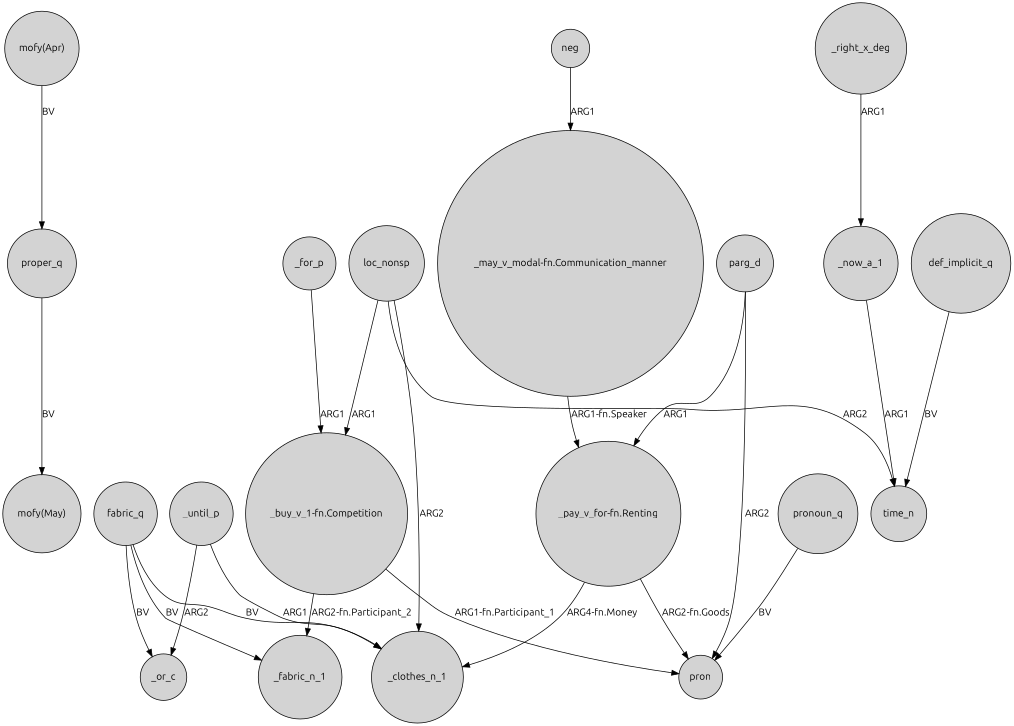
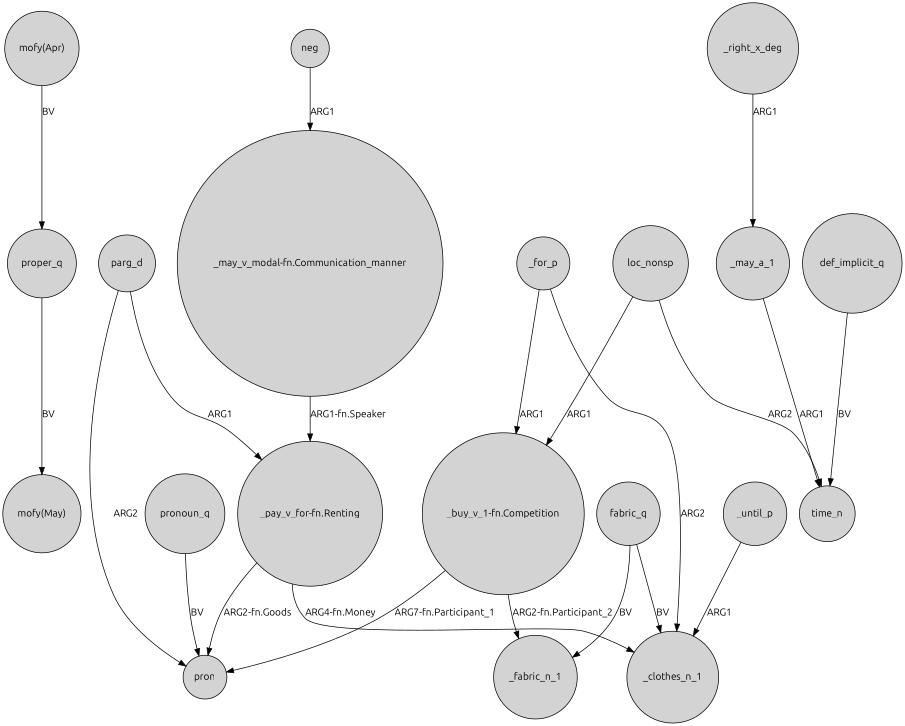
(861, 263) -> (753, 263)
(416, 461) -> (666, 432)
(505, 613) -> (445, 613)
(164, 677) -> none
